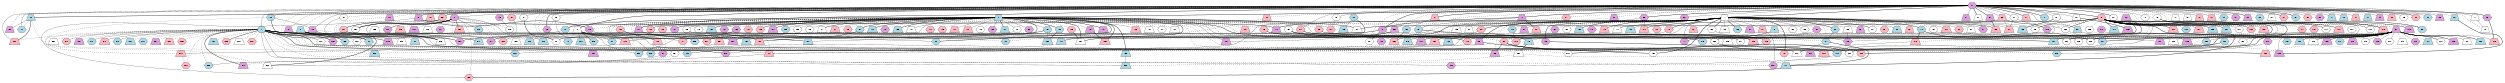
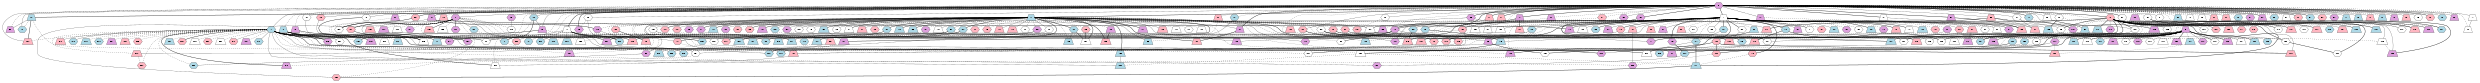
(728, 19) -> (1059, 24)
none -> (596, 37)
